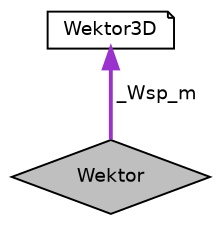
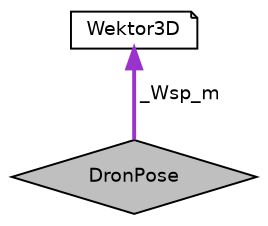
(111, 177) -> (134, 177)
